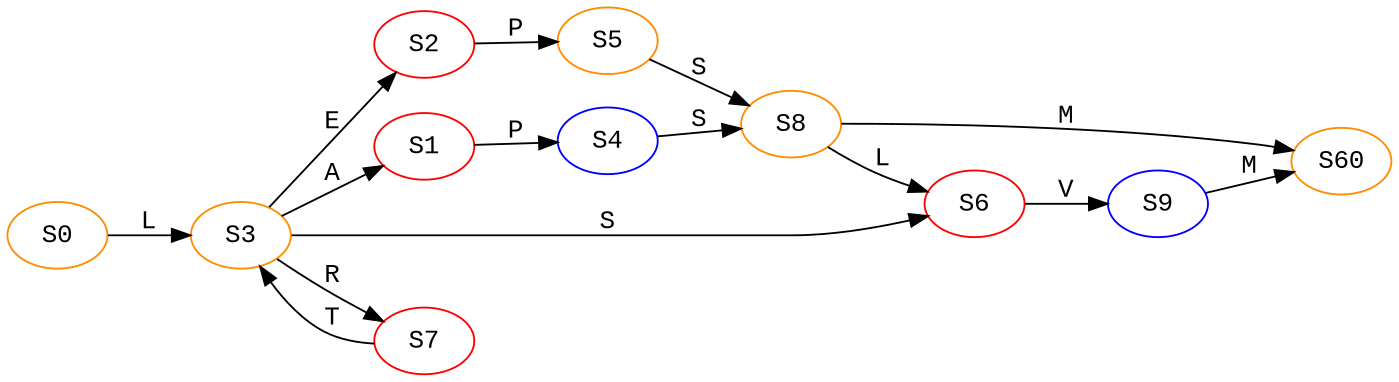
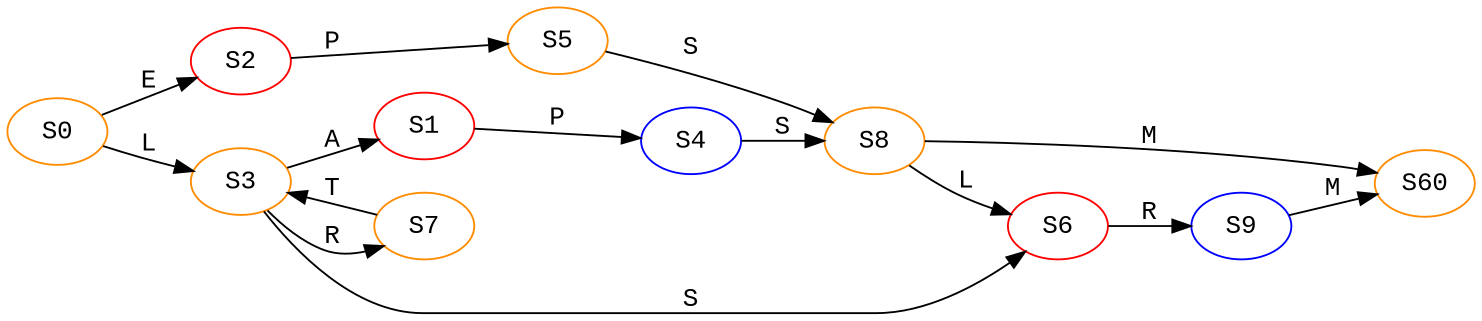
(326, 147) -> (140, 100)
(1066, 190) -> (1150, 212)
(424, 341) -> (424, 226)
